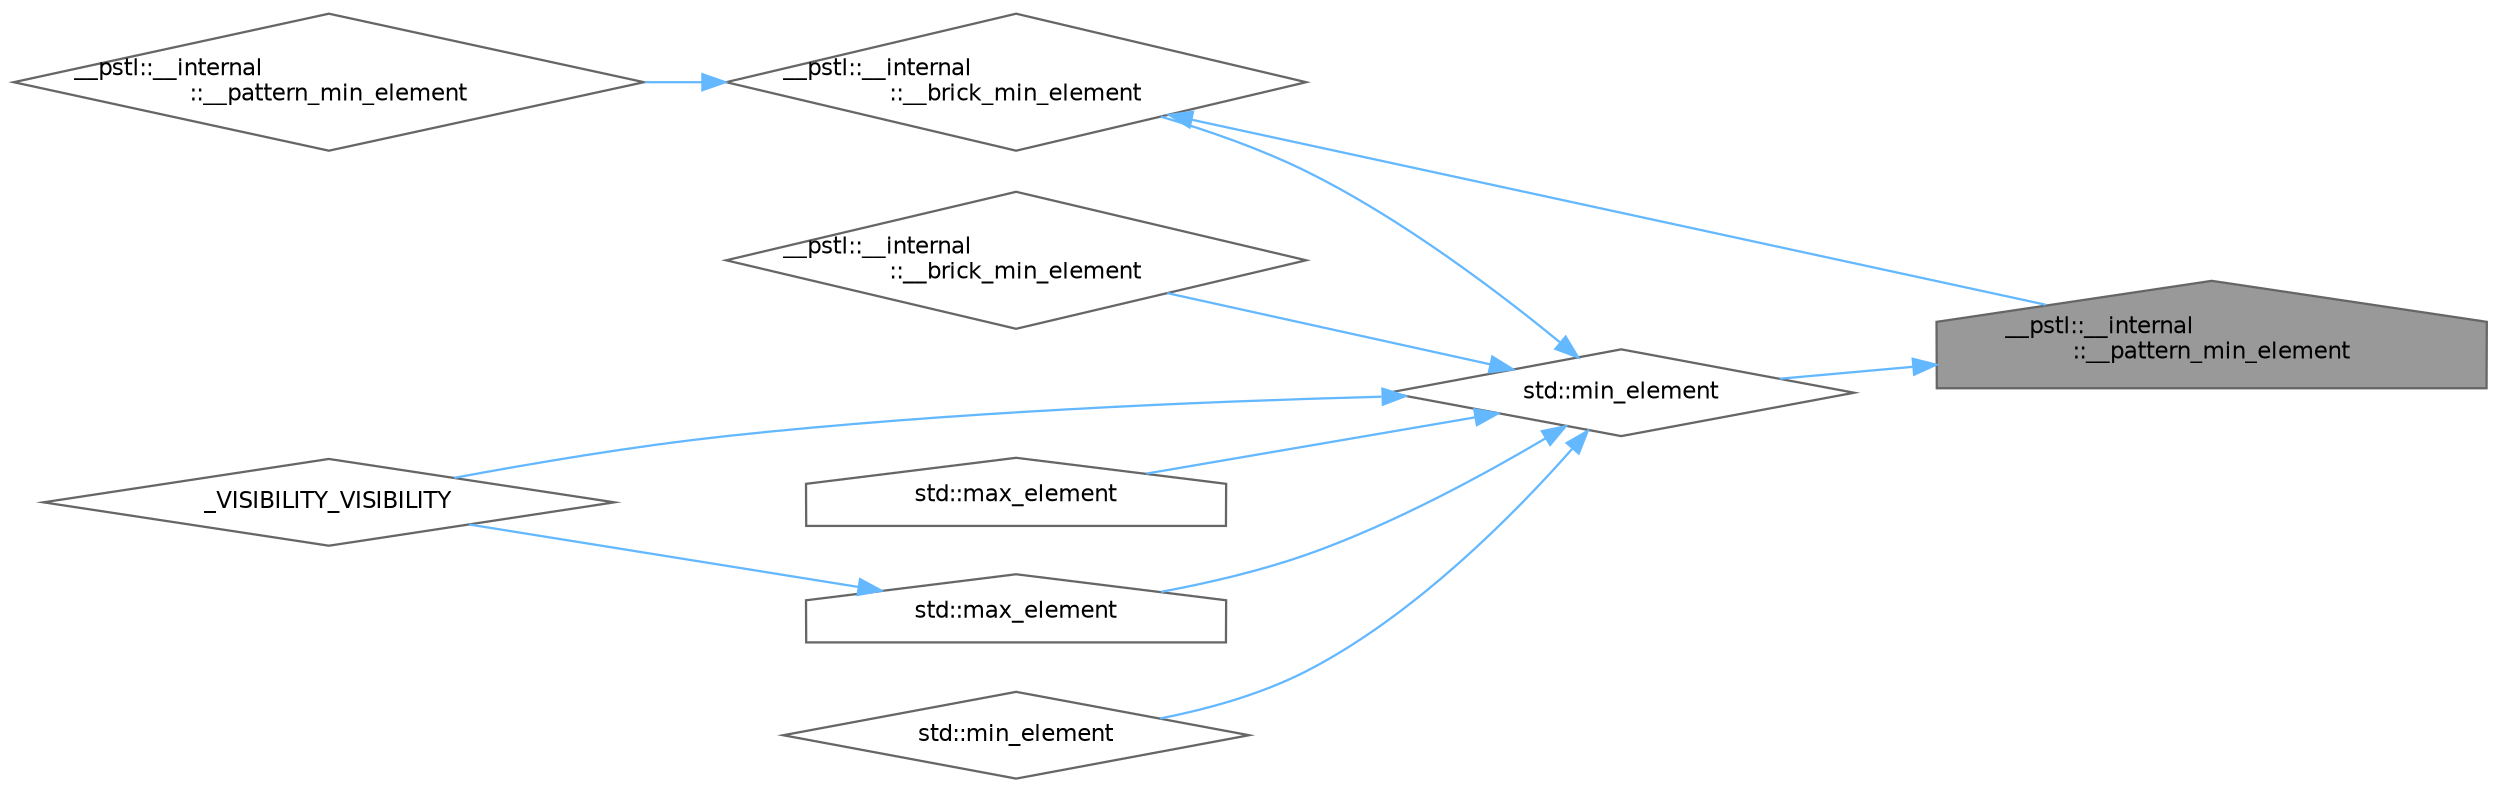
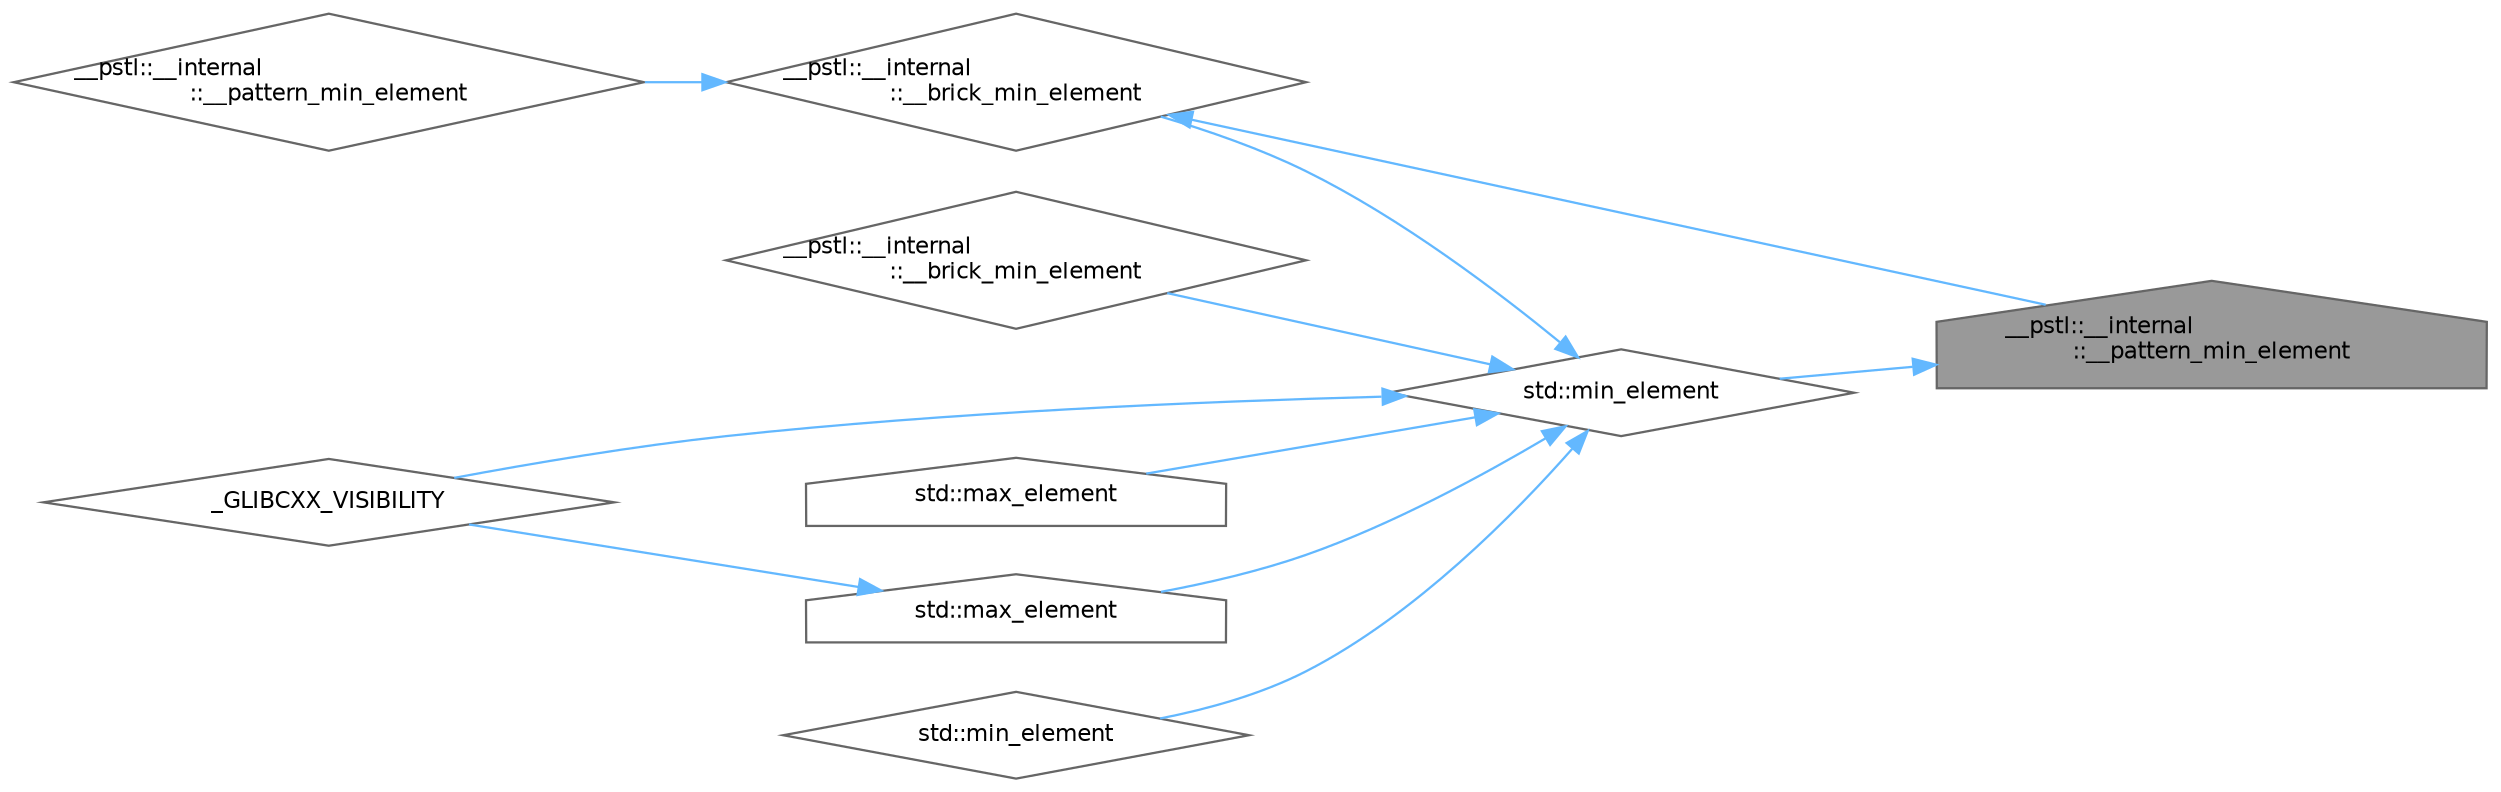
(329, 502) -> (329, 502)
